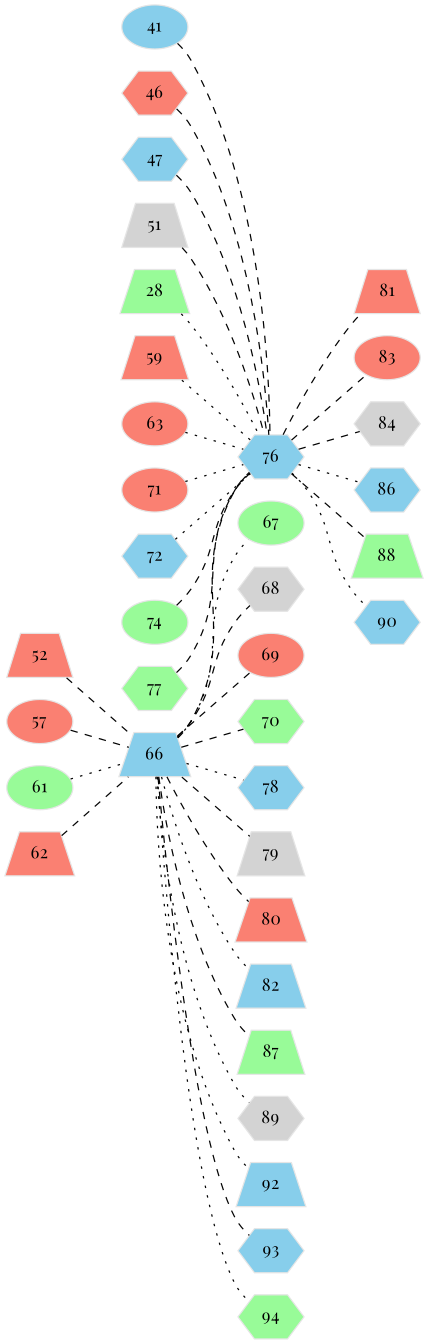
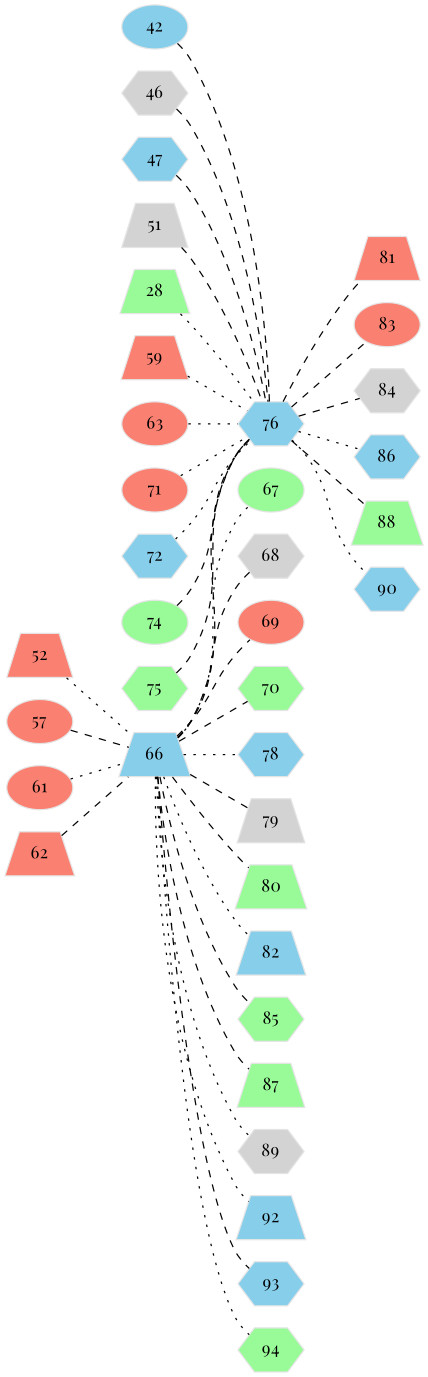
(155, 27) -> (155, 27)
(155, 93) -> (155, 93)
(155, 688) -> (155, 688)
(99, 707) -> (99, 707)
(40, 788) -> (40, 788)
(271, 920) -> (271, 887)
none -> (271, 1019)
